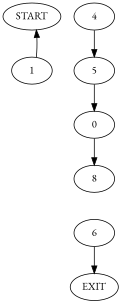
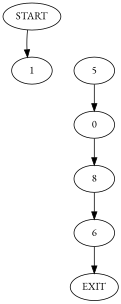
(94, 17) -> none
(37, 47) -> (27, 40)
none -> (94, 202)
